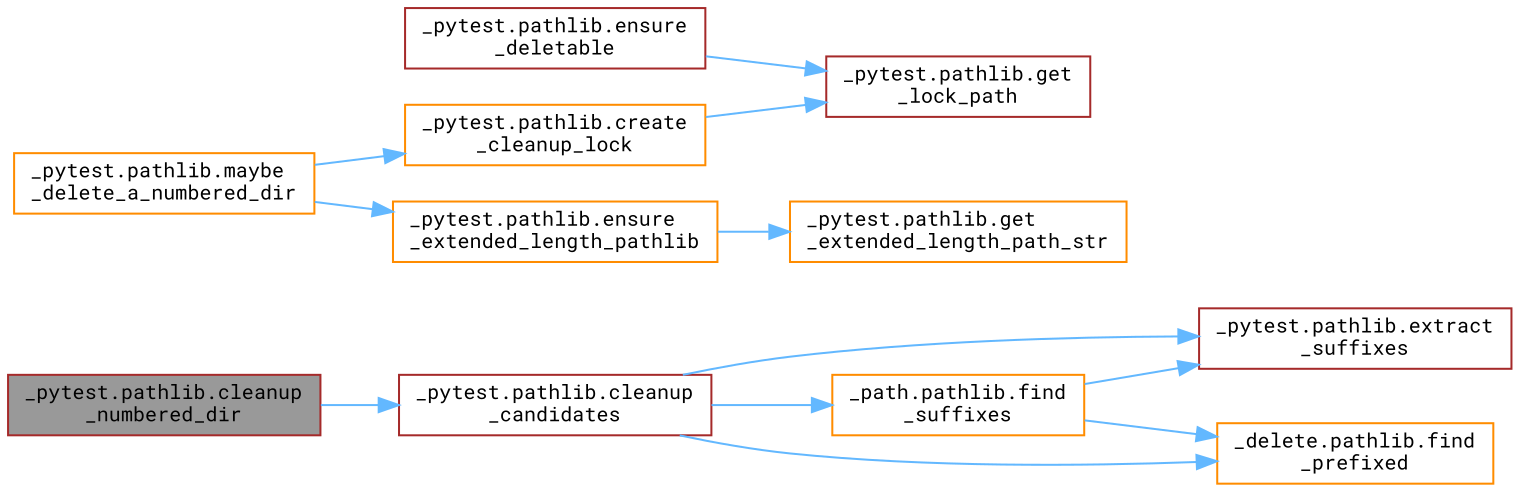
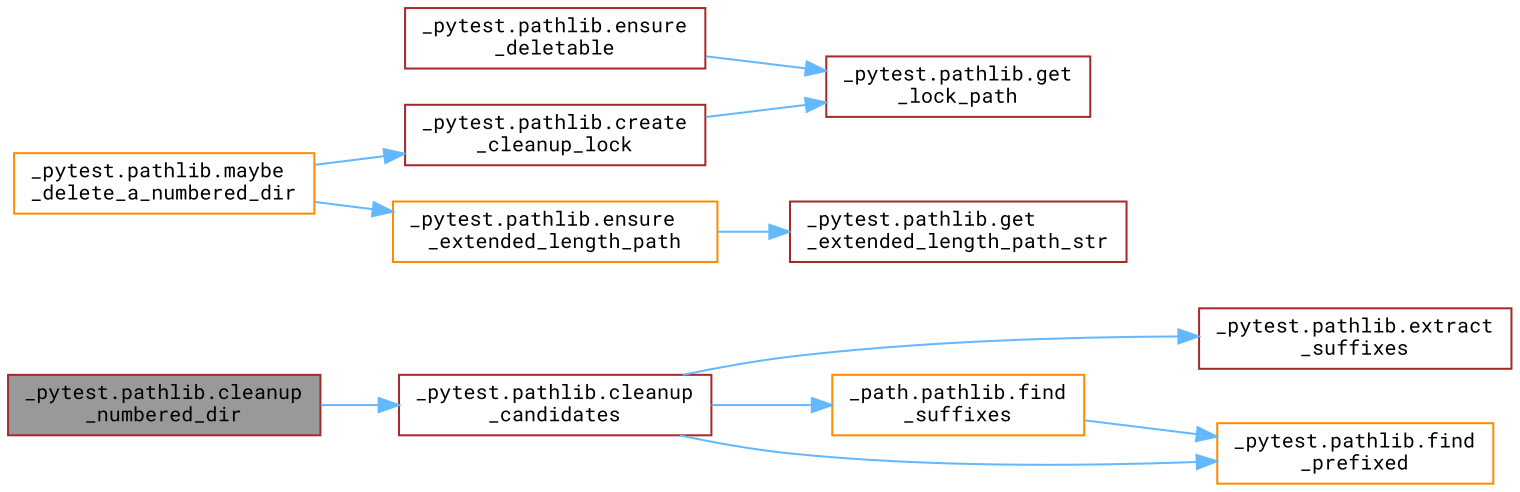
(555, 135) -> (555, 135)
(555, 232) -> (555, 232)
(958, 232) -> (958, 232)
(1131, 376) -> none
(1355, 453) -> (1355, 453)
